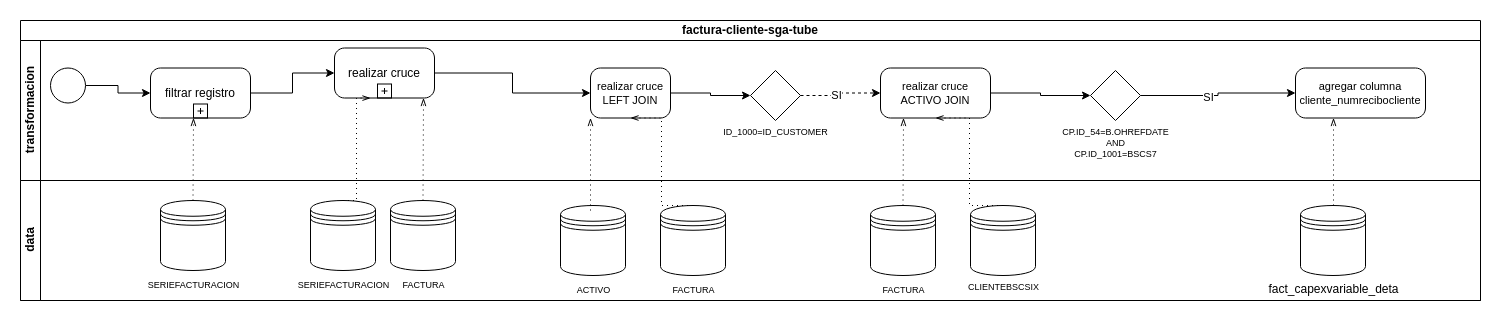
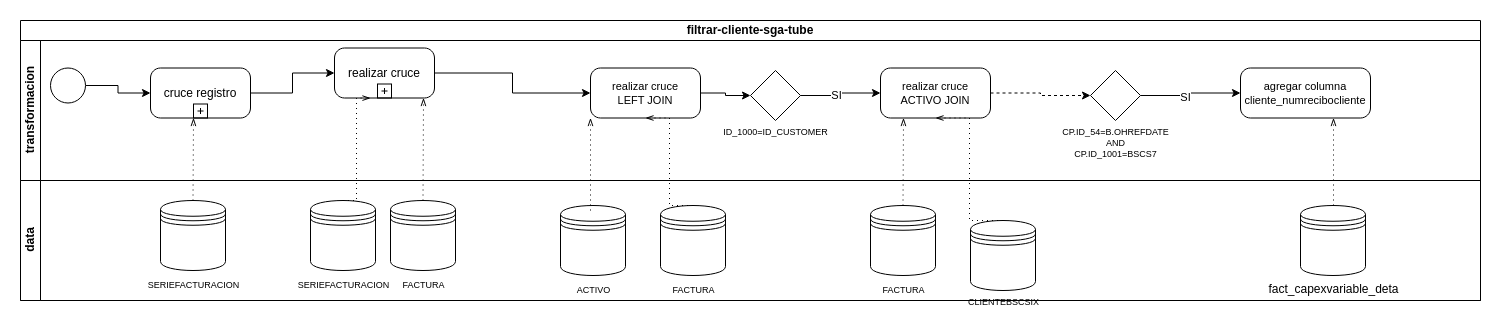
(751, 31) -> (751, 31)
(631, 93) -> (646, 93)
(1039, 93) -> (1039, 93)
(1361, 93) -> (1306, 93)
(201, 94) -> (201, 94)
(817, 96) -> (817, 96)
(1003, 241) -> (1003, 256)
